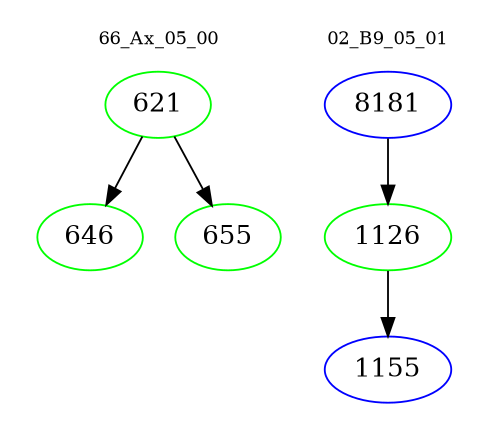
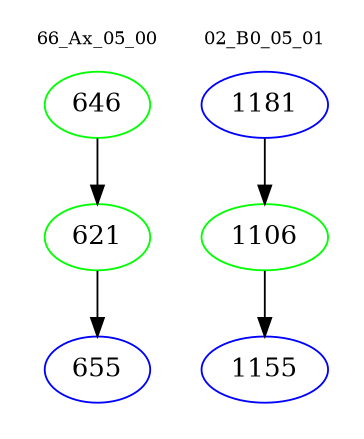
(388, 40) -> (265, 40)
(388, 105) -> (265, 105)
(129, 162) -> (97, 162)
(228, 237) -> (97, 370)
(388, 237) -> (265, 237)
